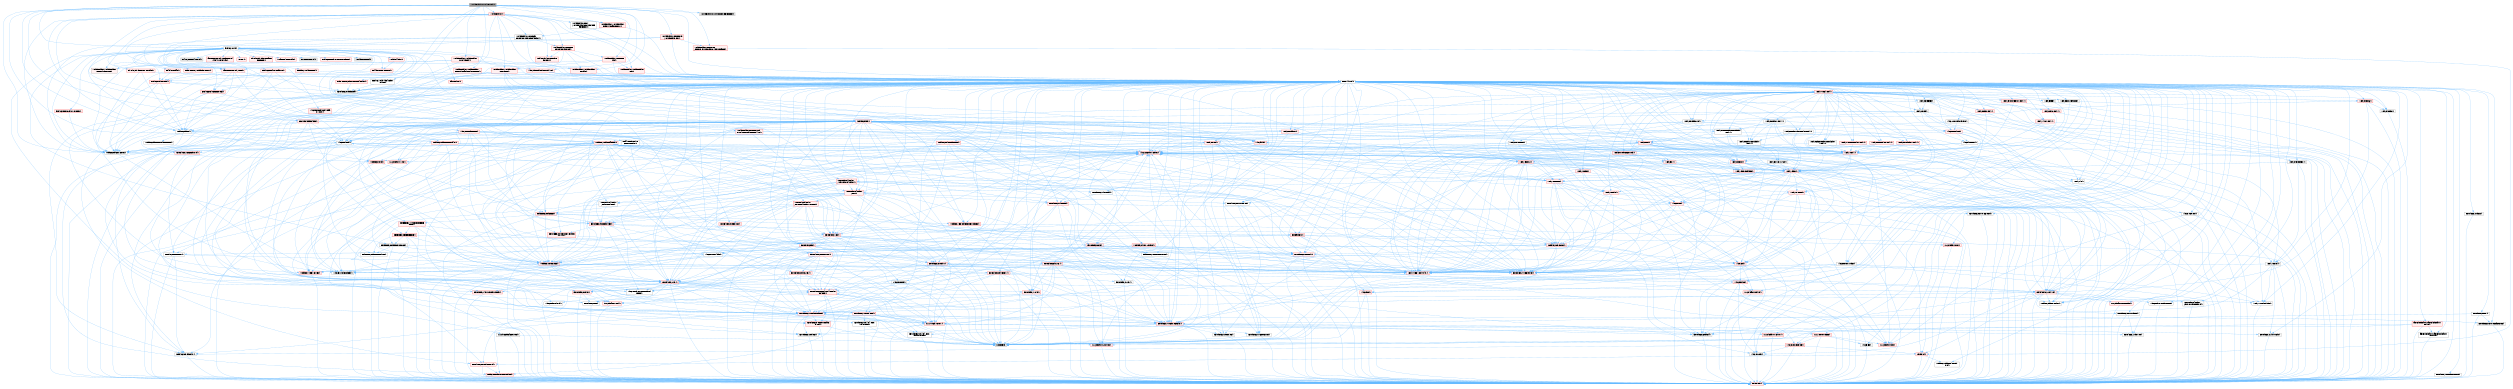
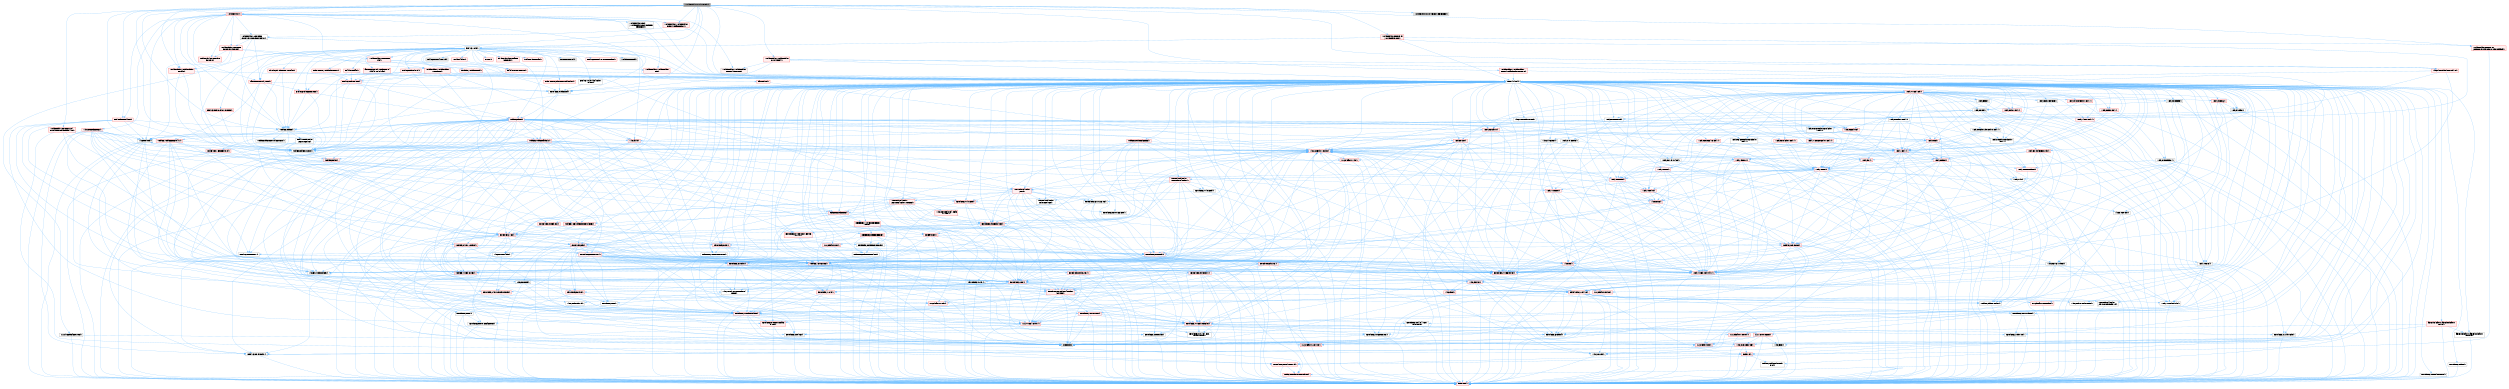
(273, 71) -> (411, 71)
(195, 76) -> (364, 76)
